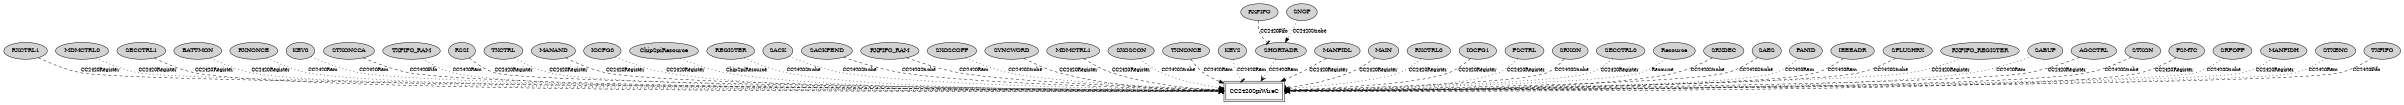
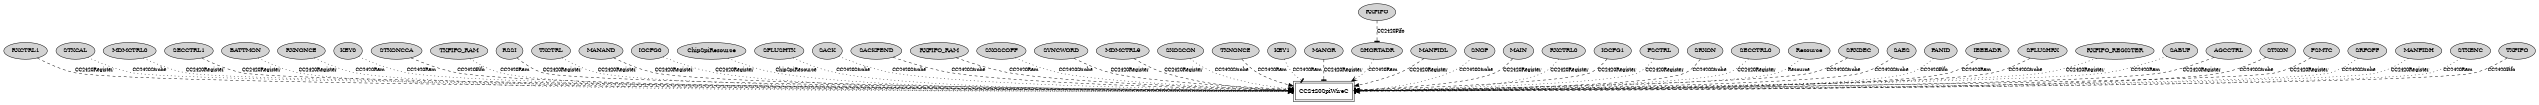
(1293, 29) -> (1418, 82)
none -> (75, 51)
(731, 51) -> (779, 51)
(1073, 51) -> (1123, 51)
(1232, 51) -> (1282, 51)
none -> (1324, 51)
(1800, 70) -> (1934, 70)
